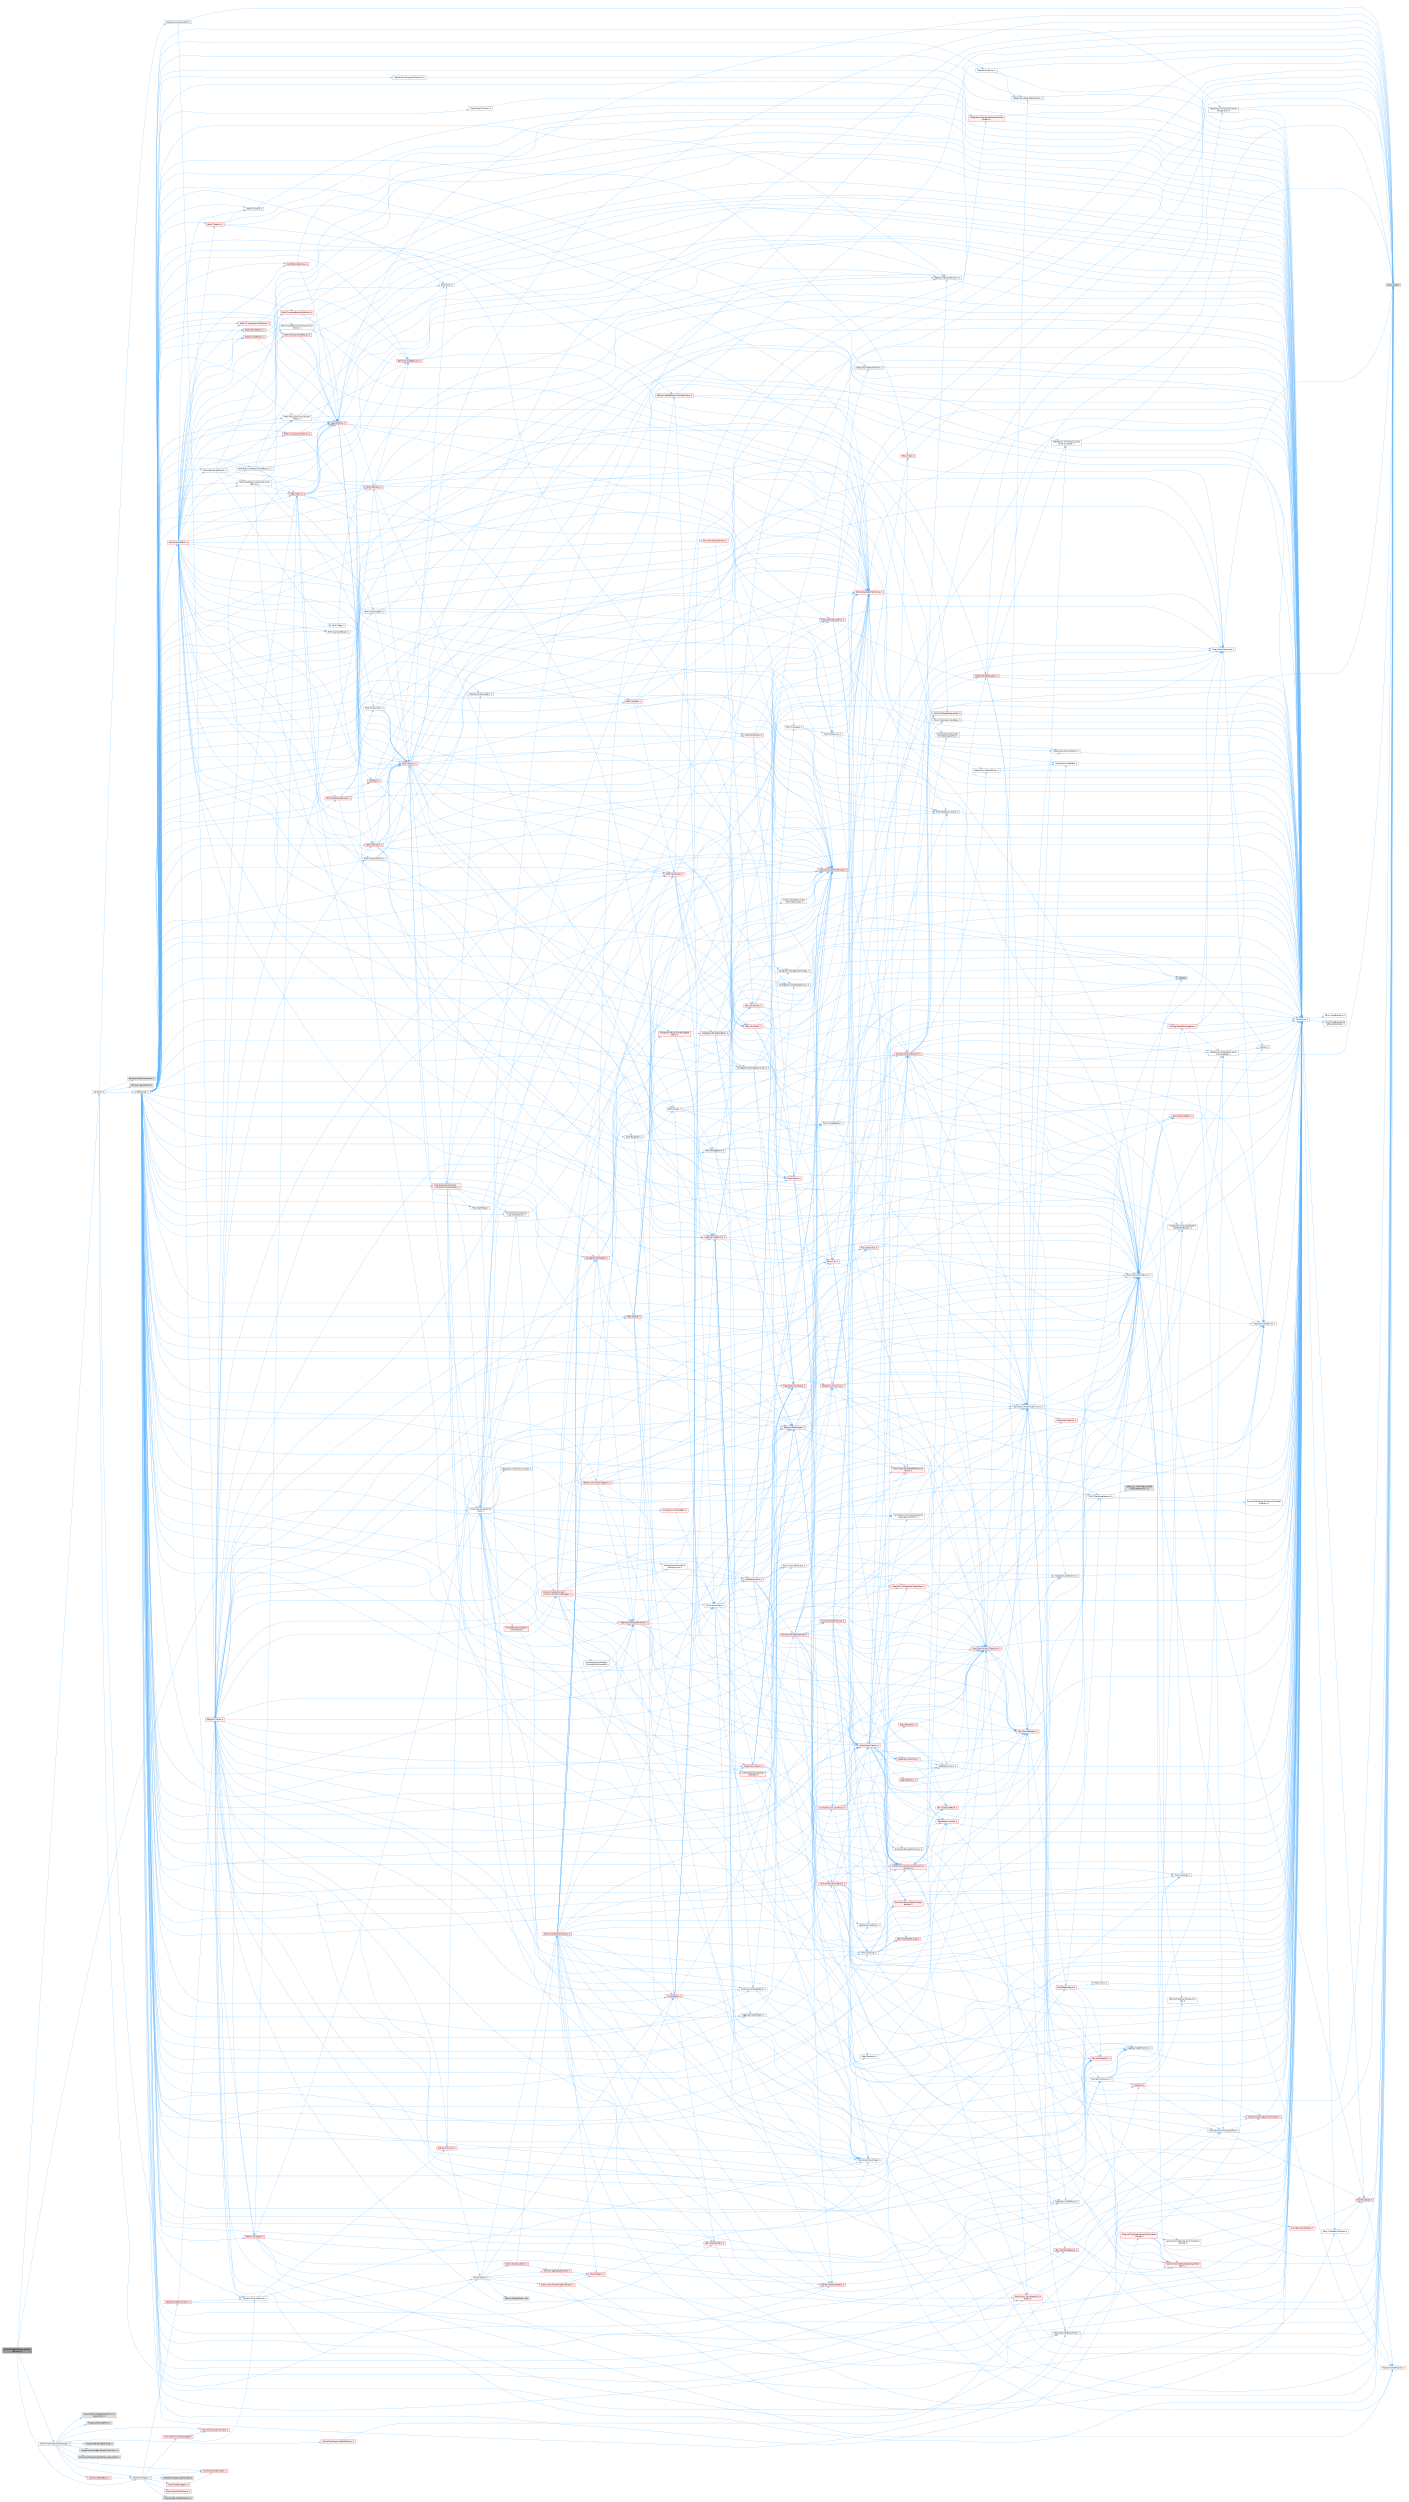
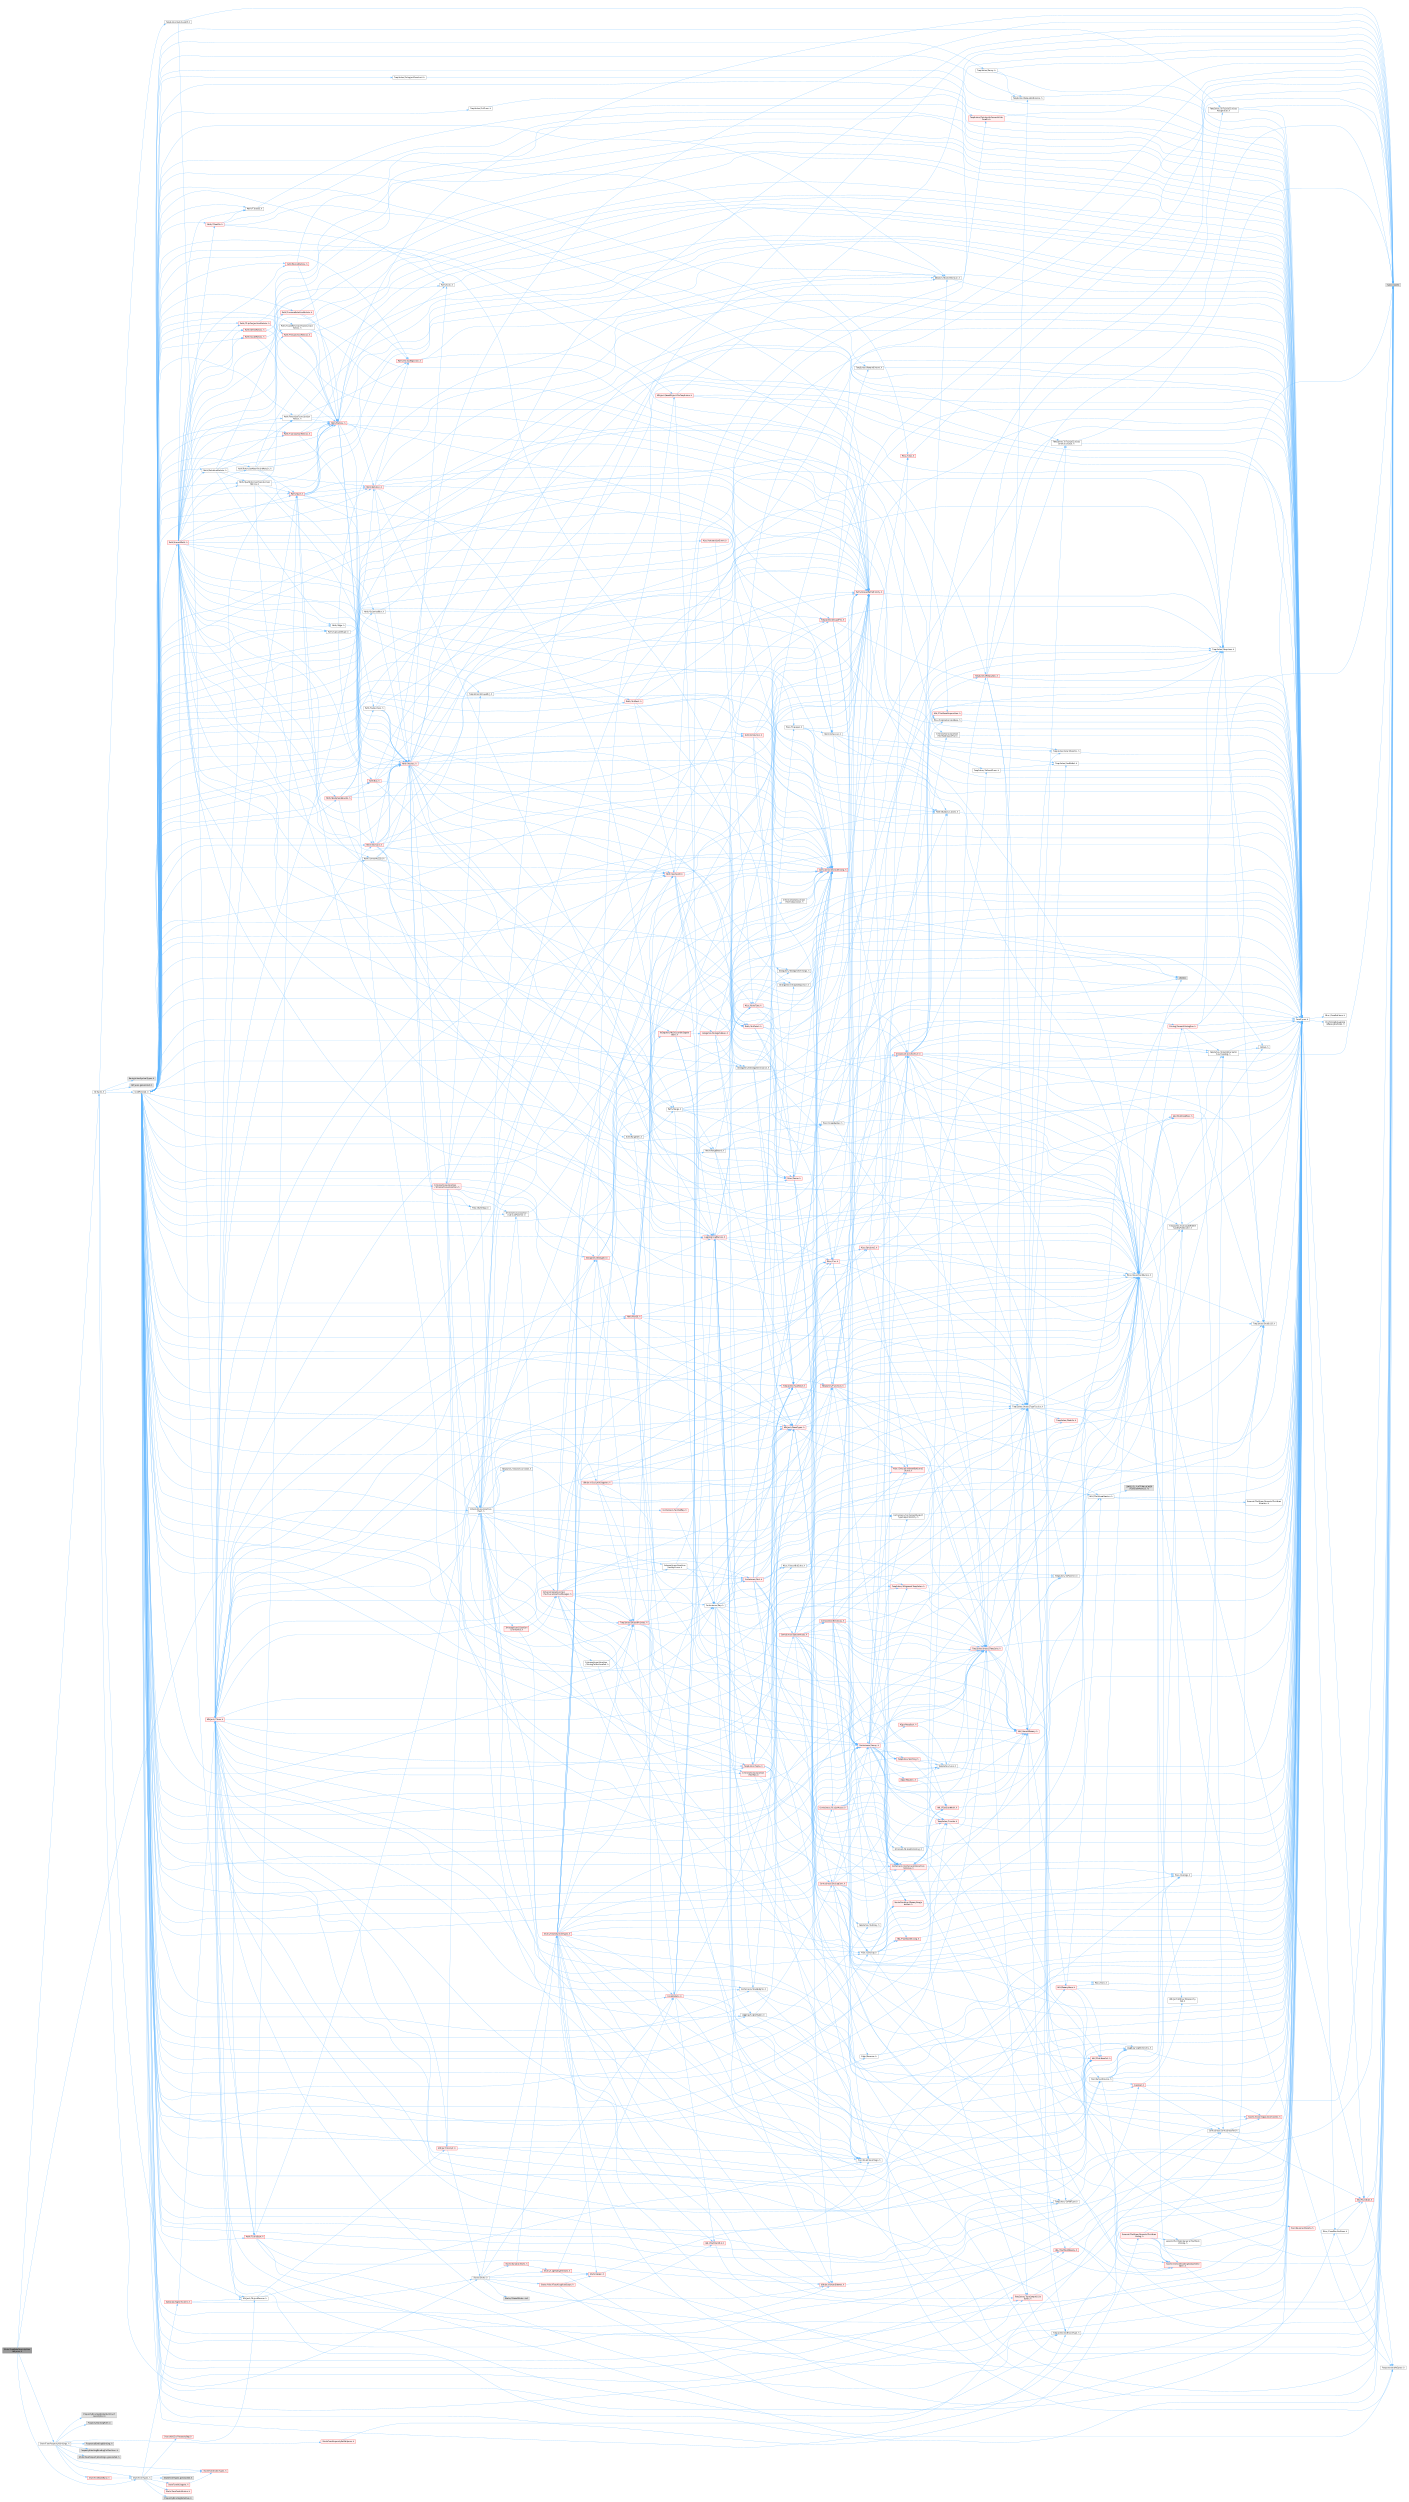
(215, 2430) -> none
